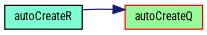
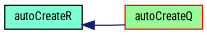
(98, 9) -> (110, 25)
